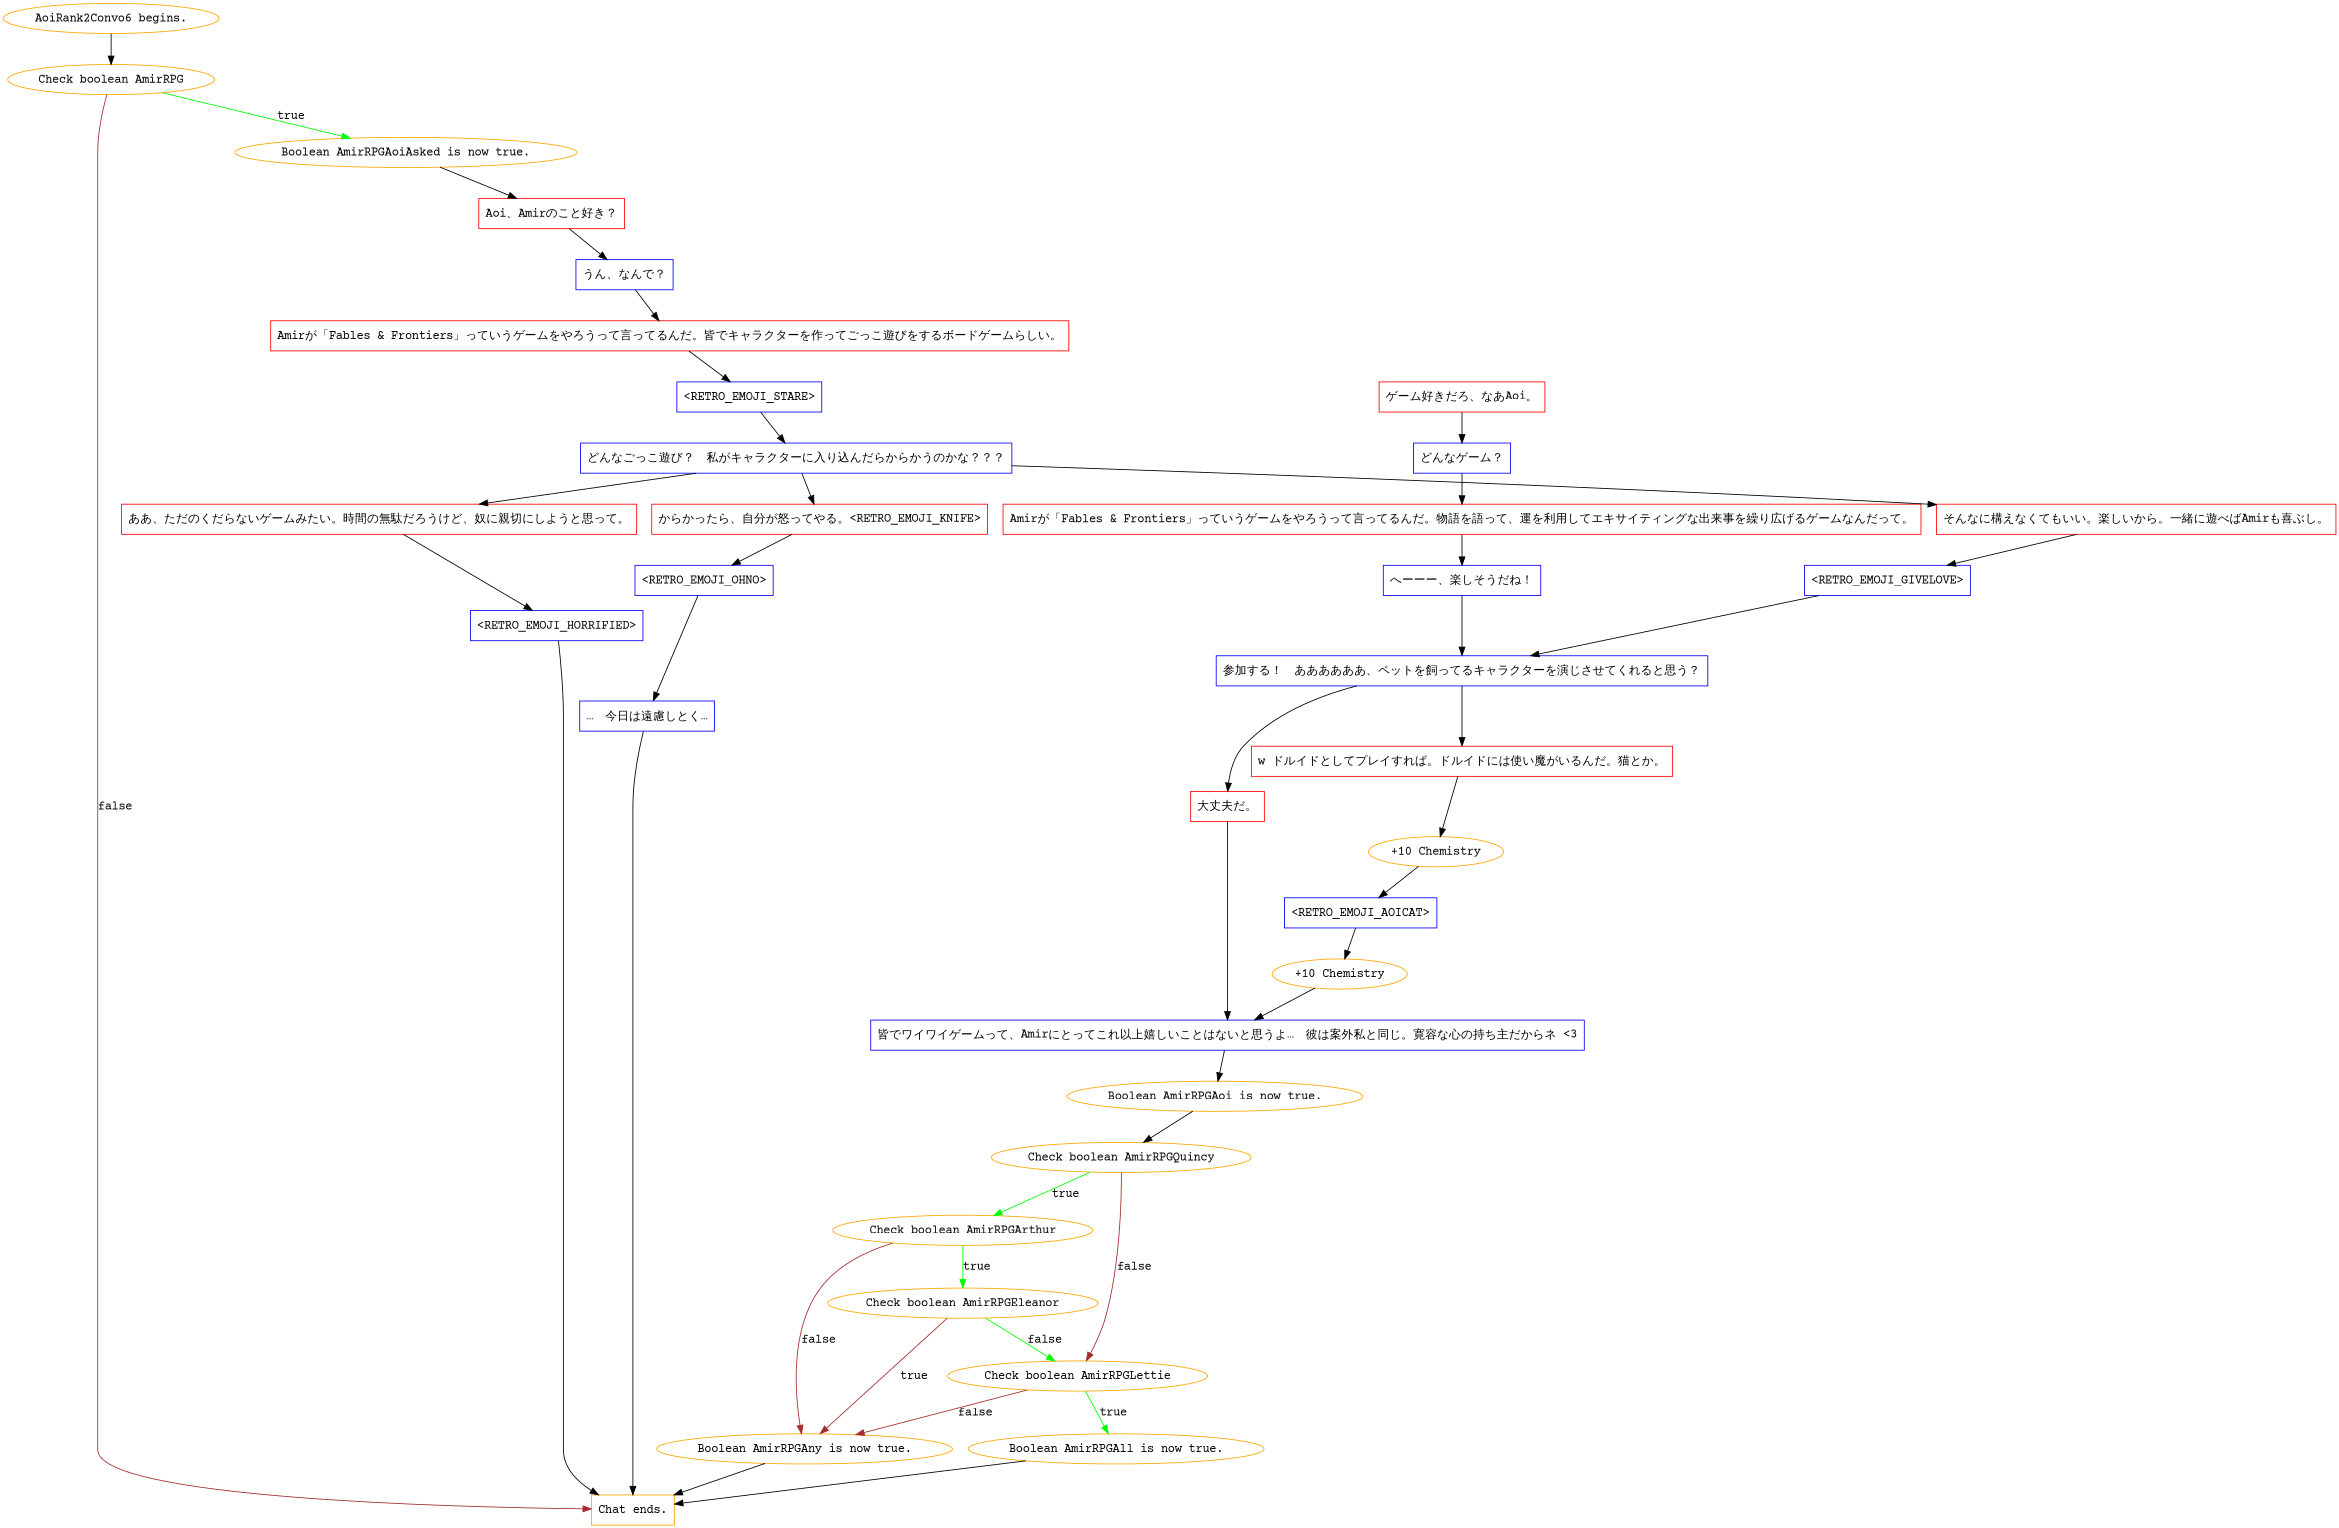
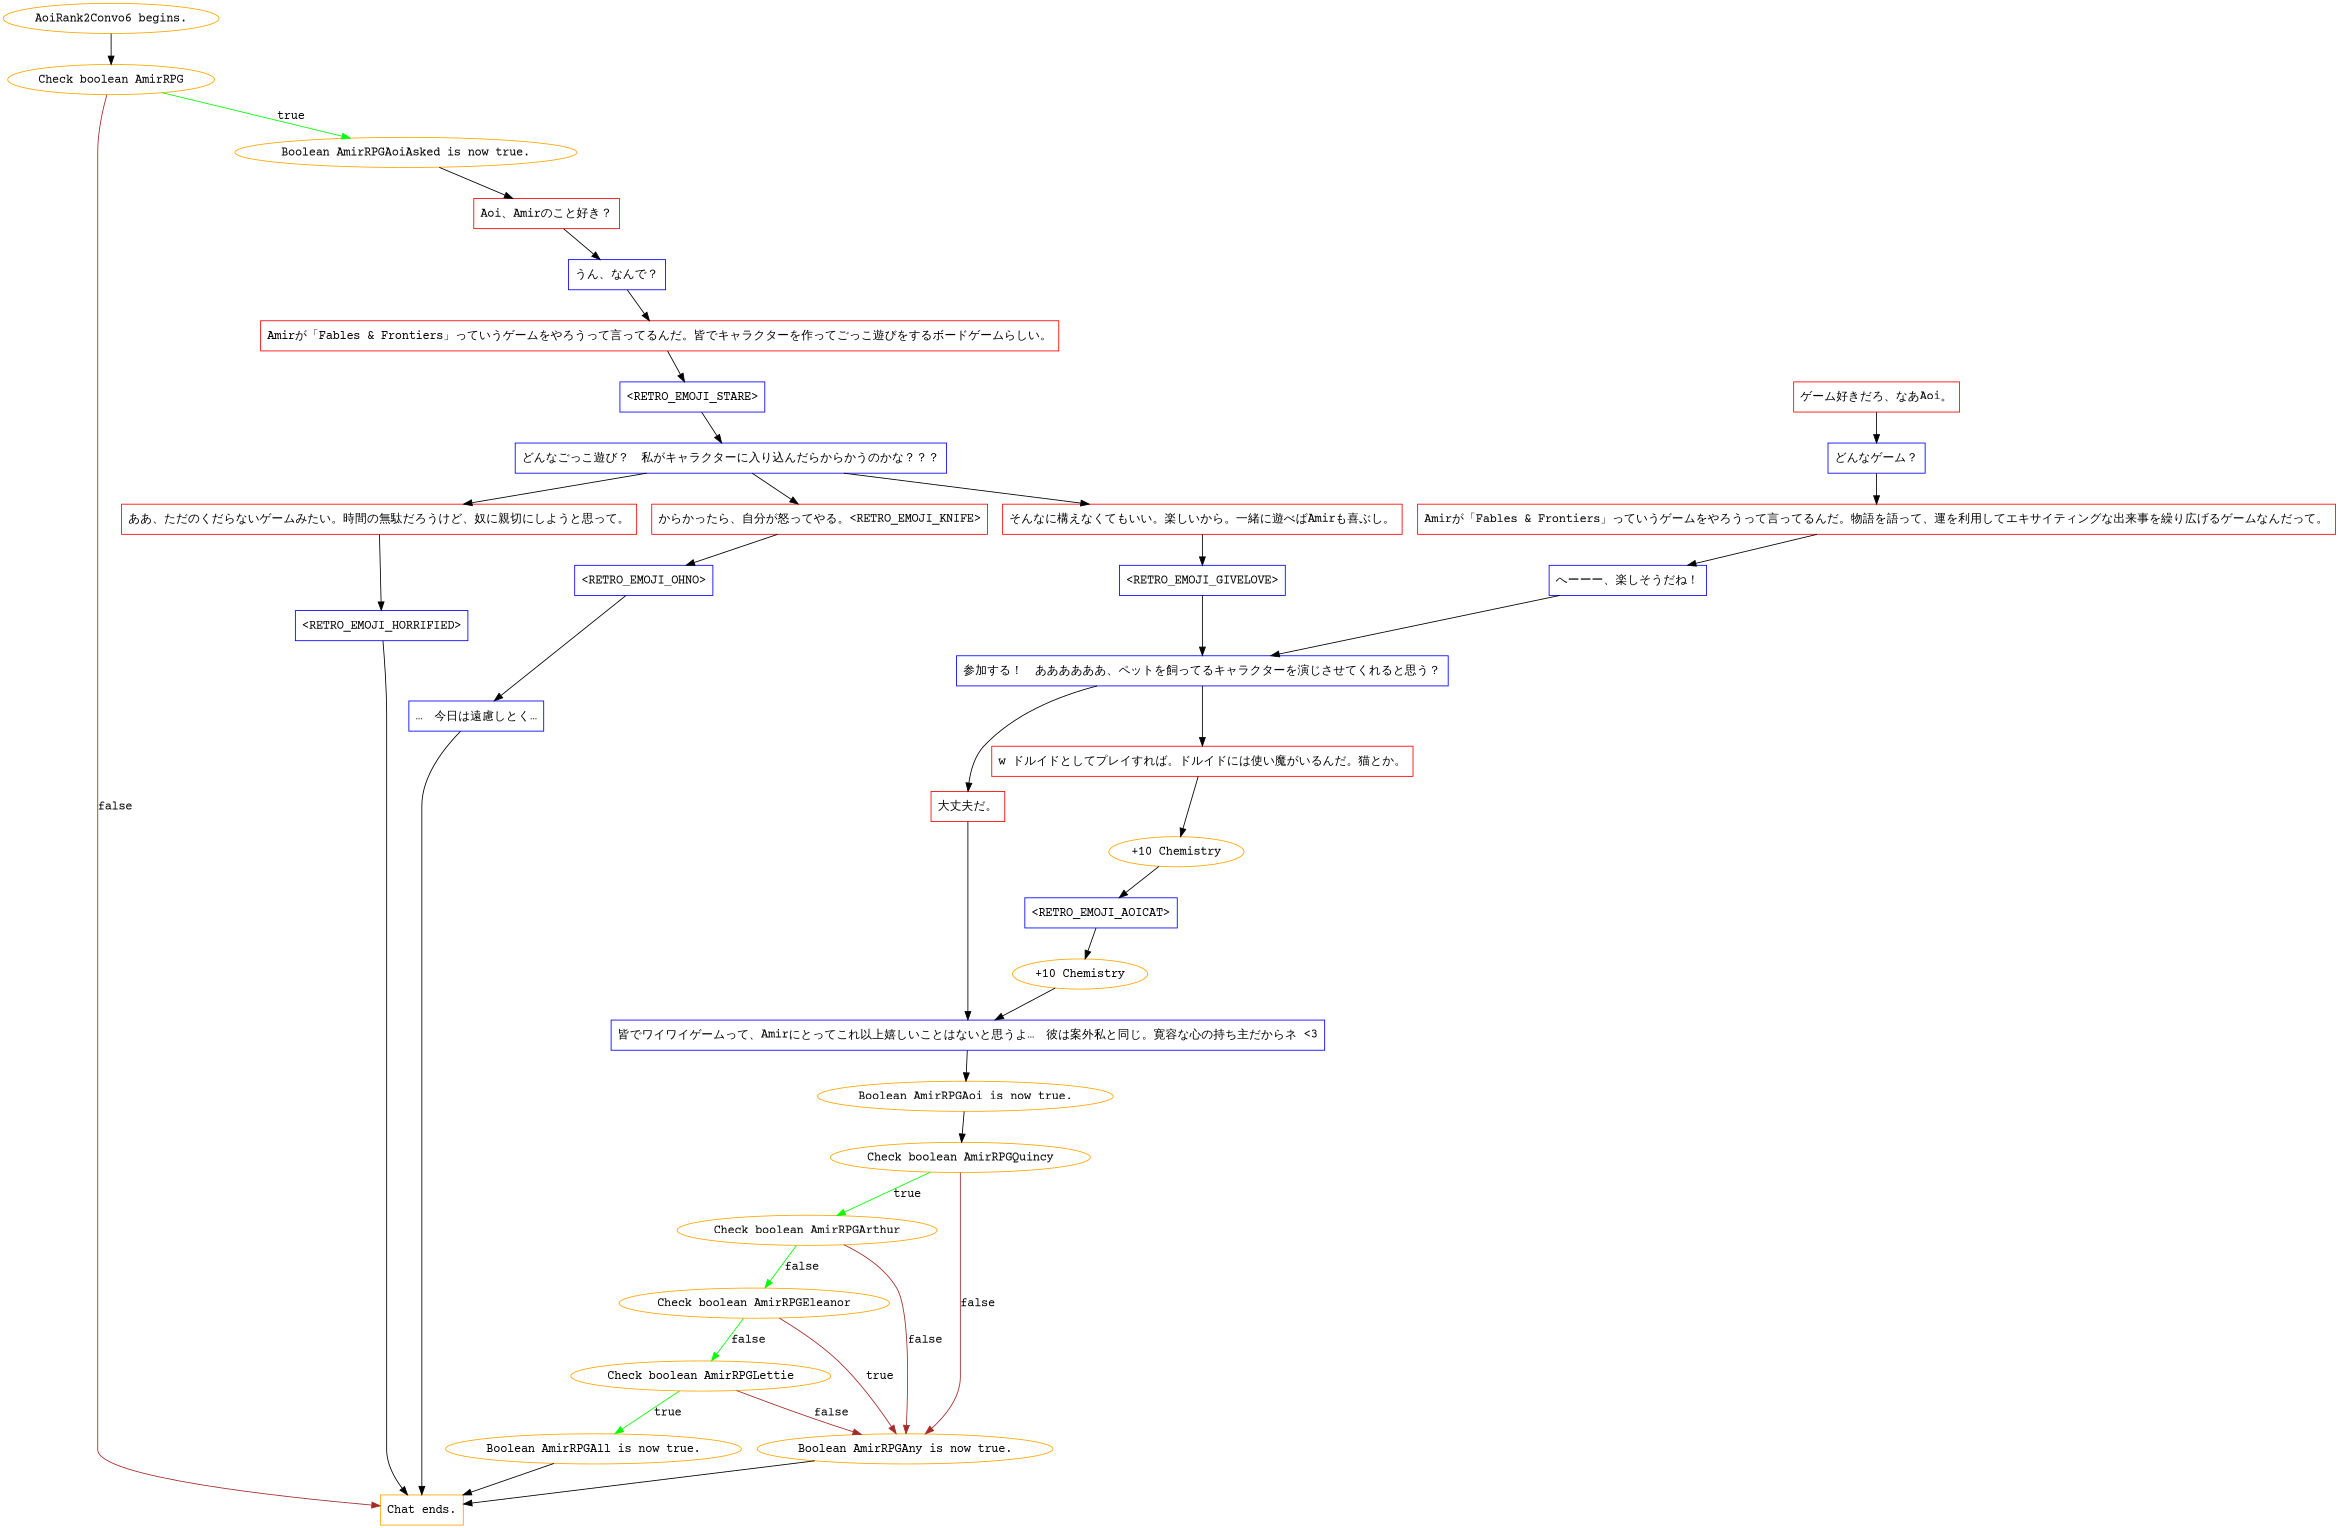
(1116, 1265) -> (960, 1305)
(977, 1267) -> (802, 1267)
